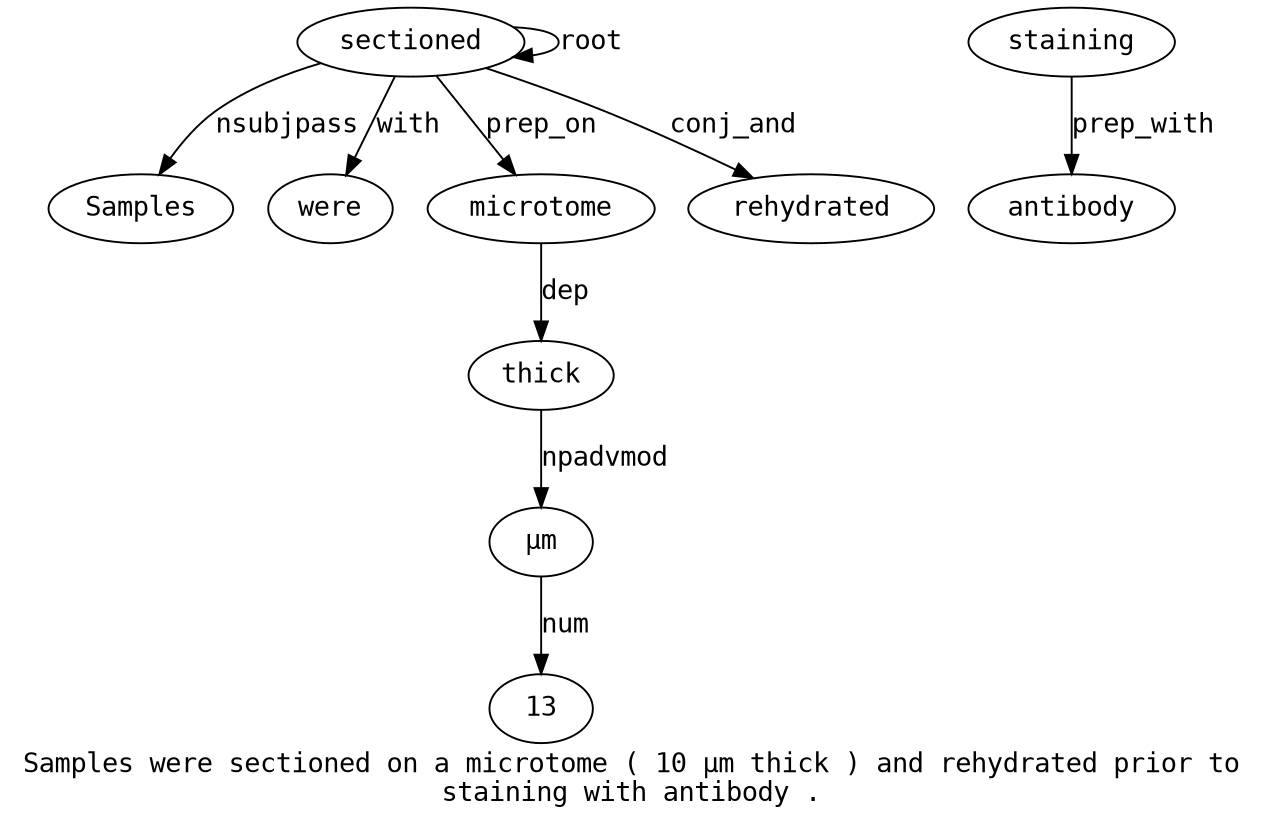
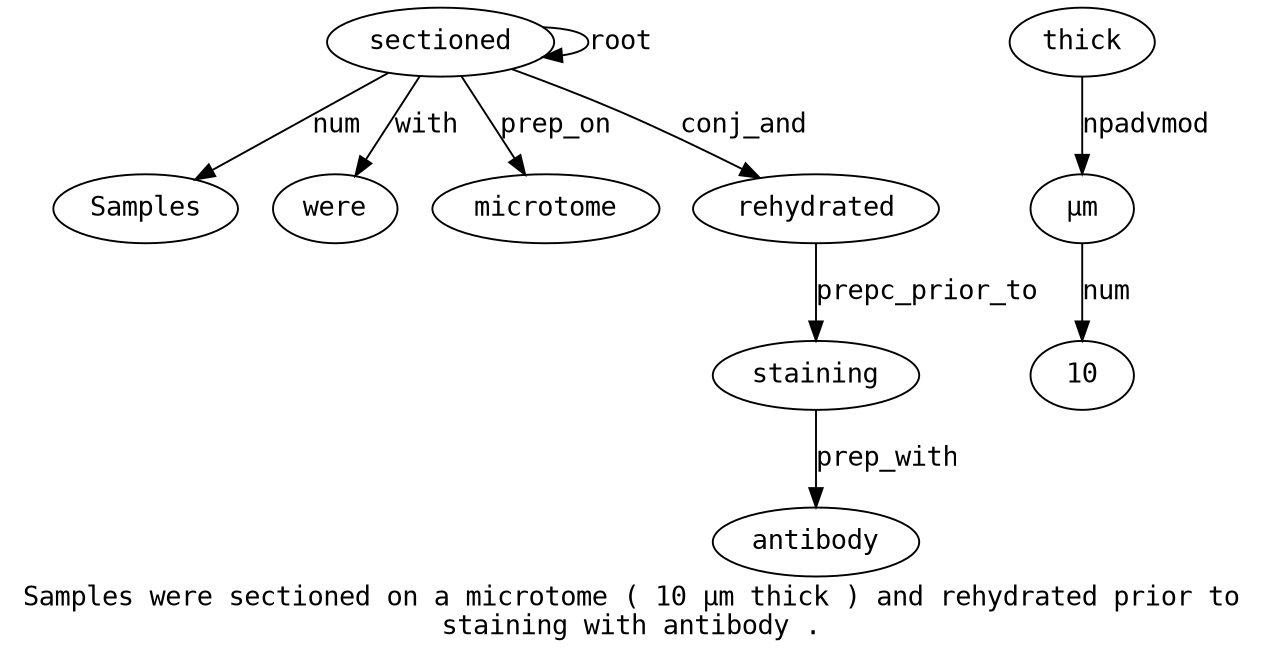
(287, 125) -> (336, 125)
(541, 282) -> none
none -> (816, 282)
(541, 709) -> (1082, 375)
